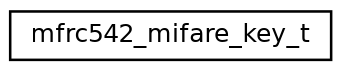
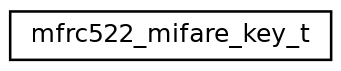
(171, 36) -> (171, 36)
